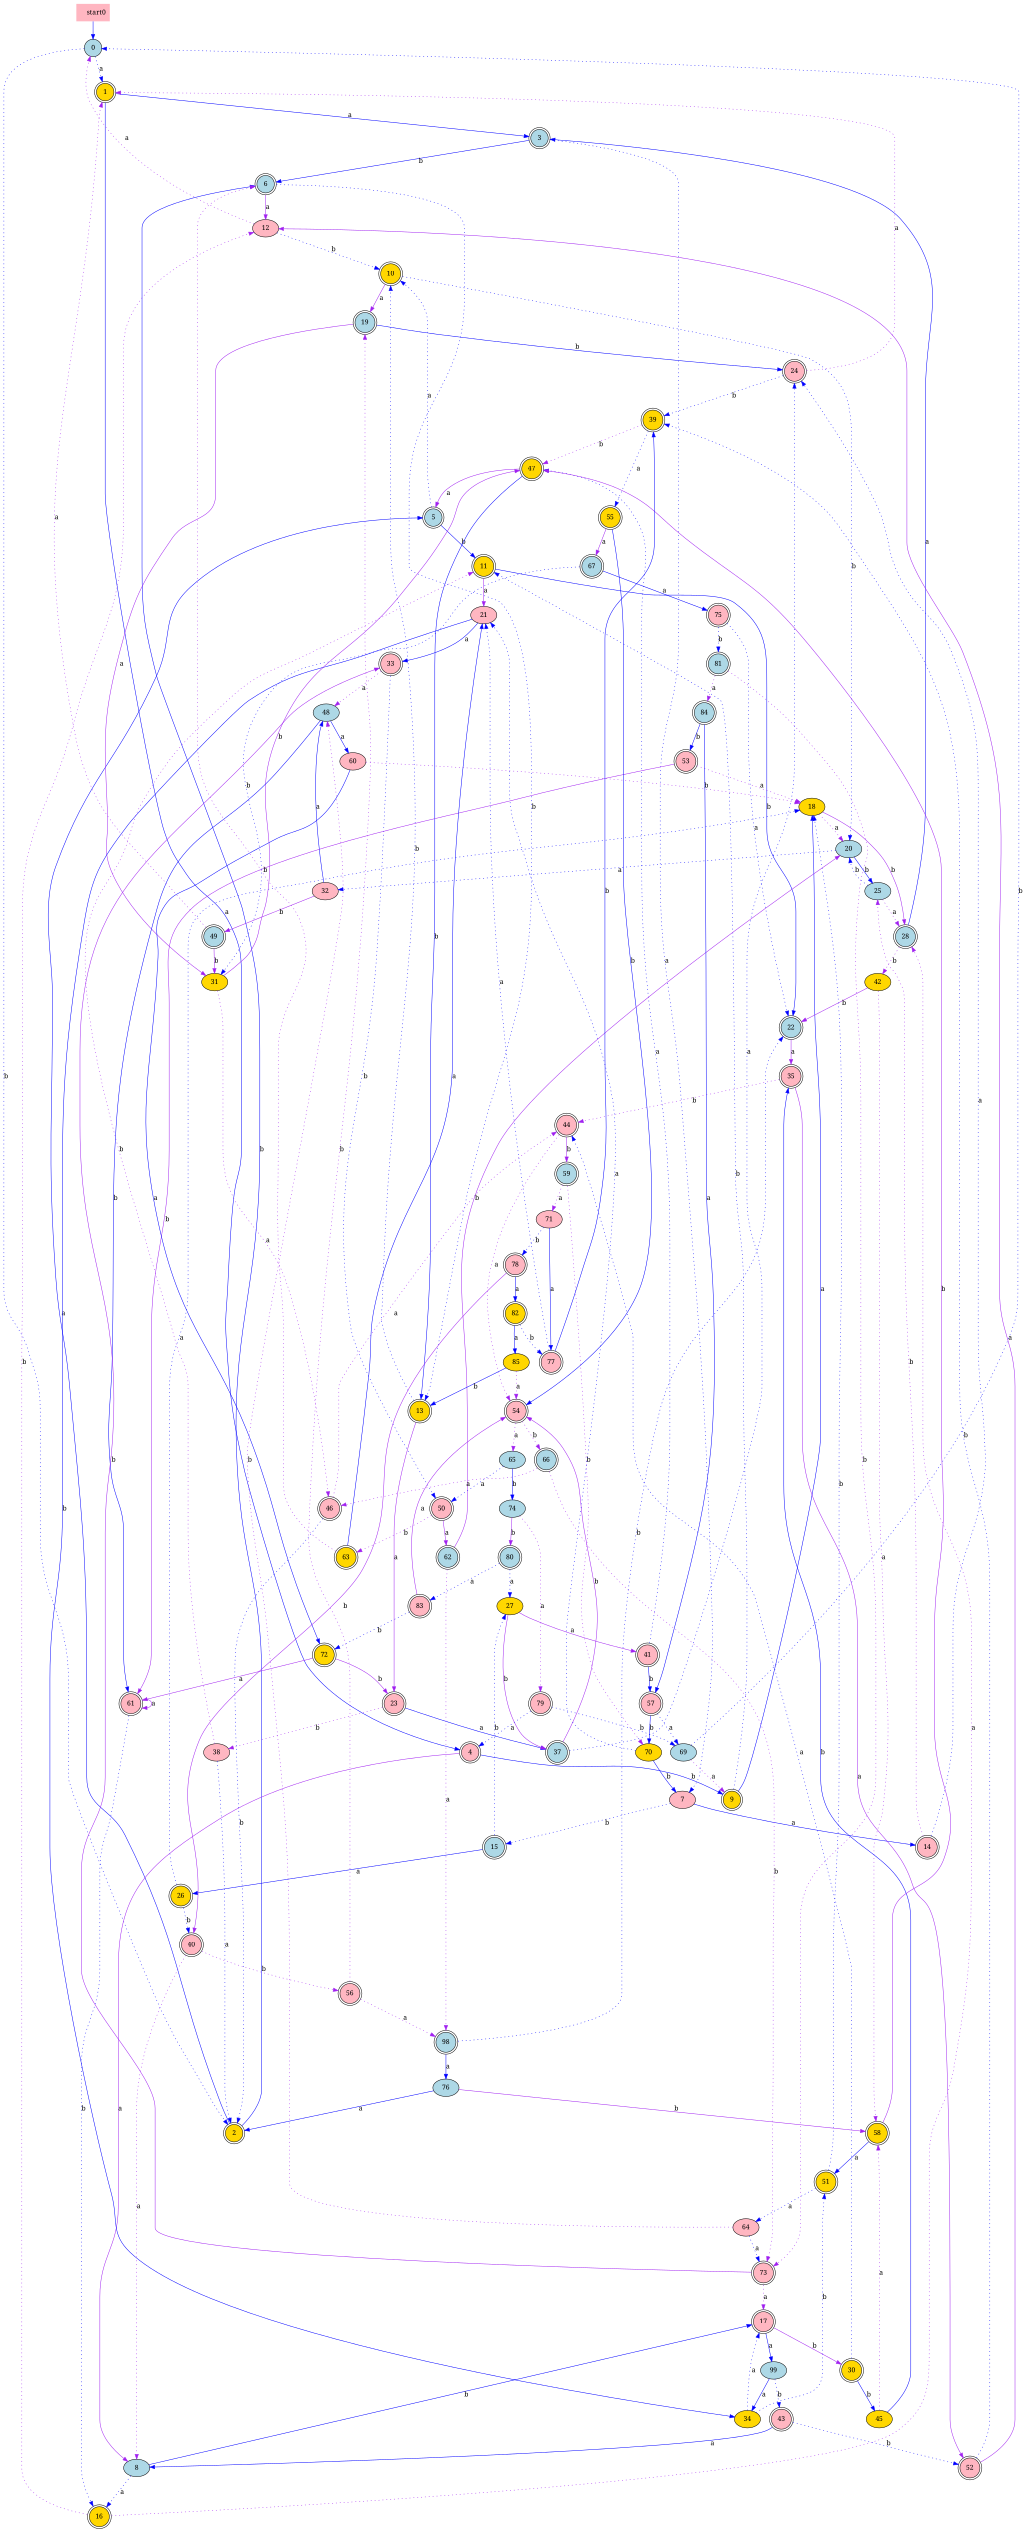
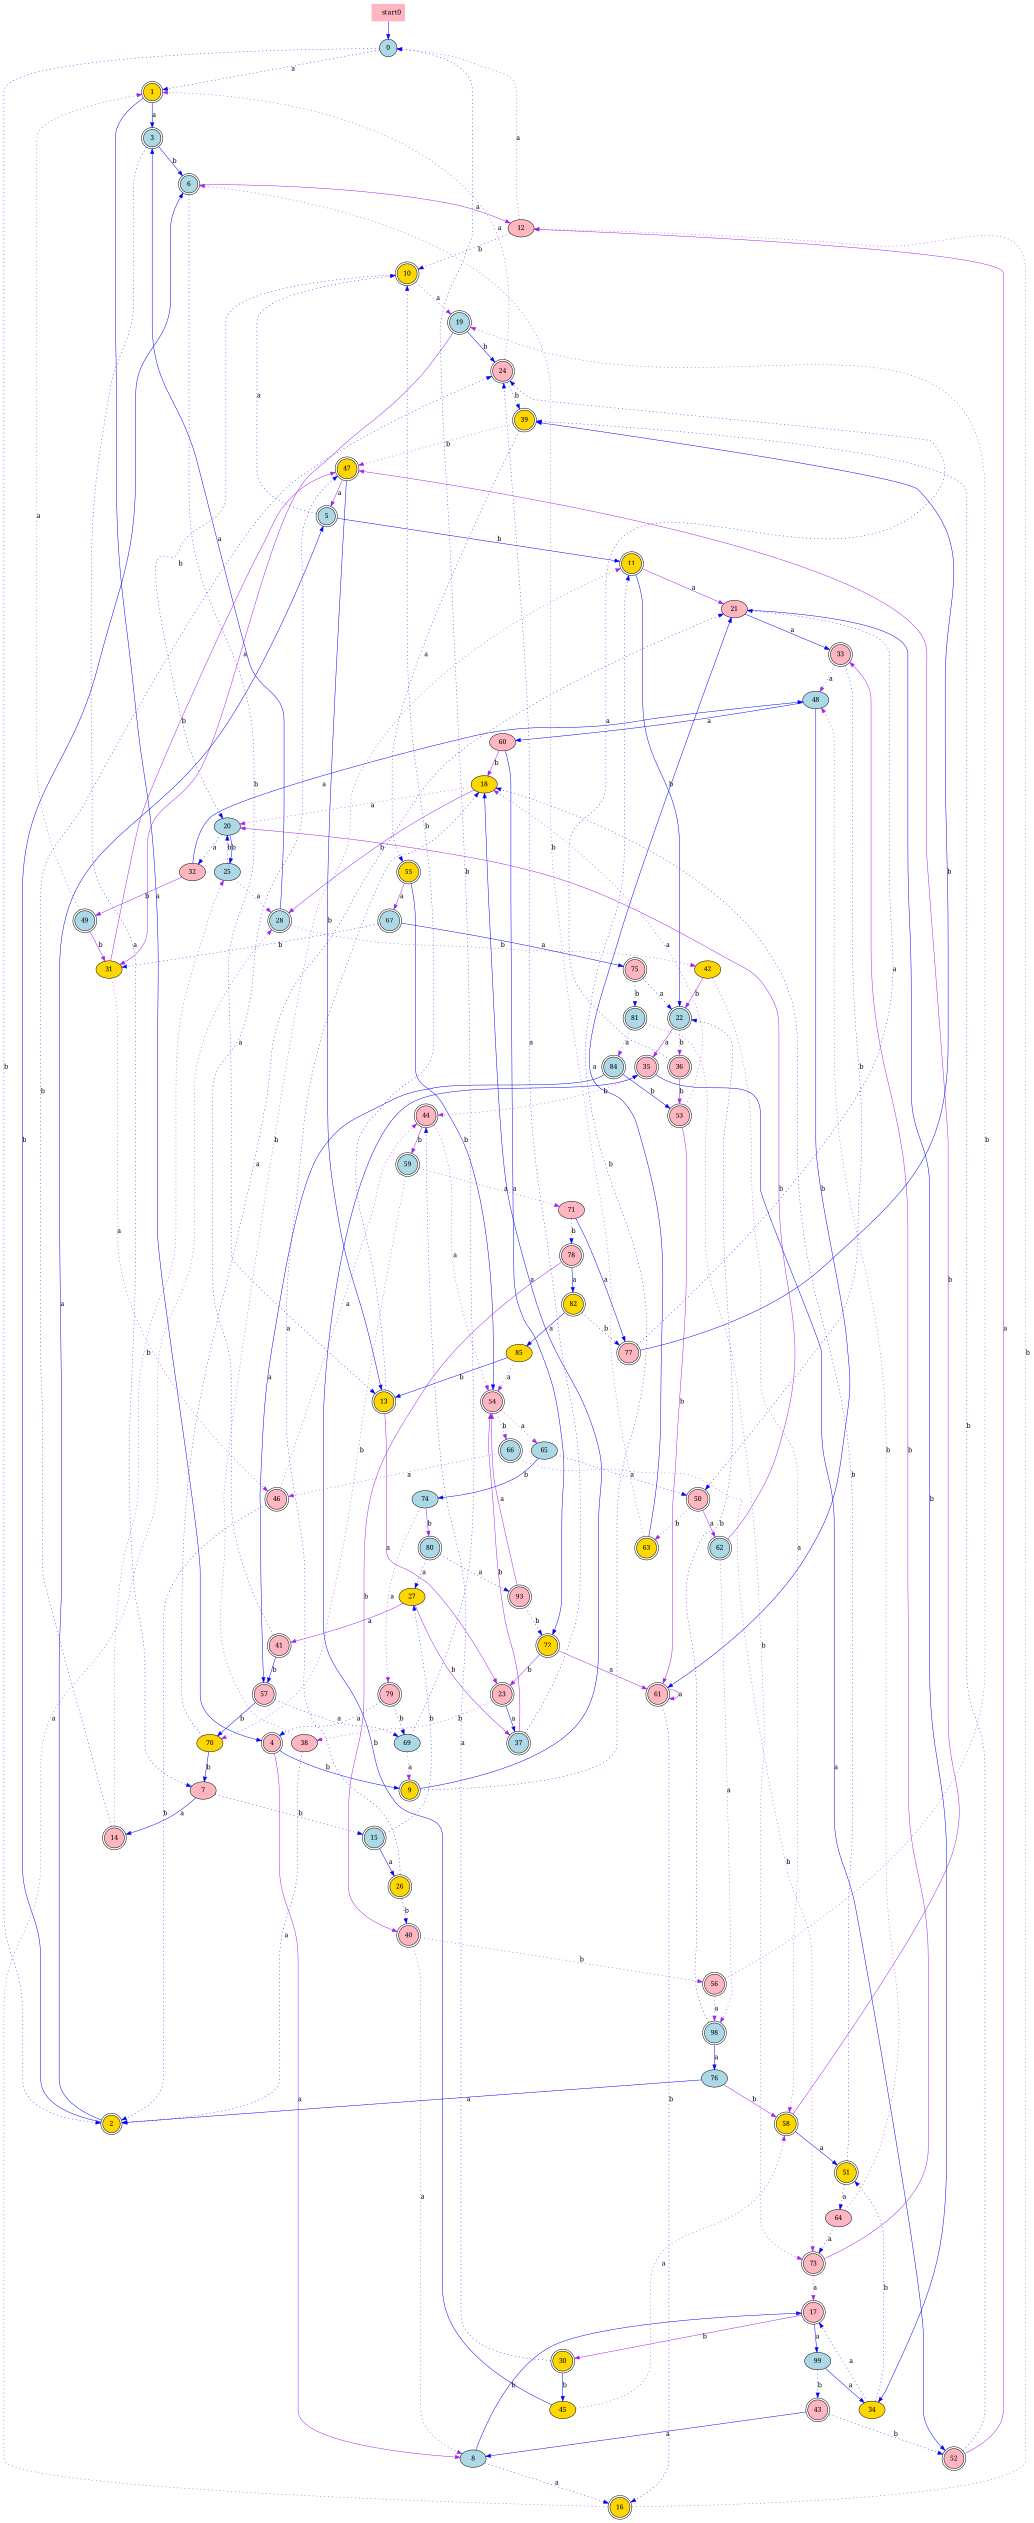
(379, 296) -> (432, 297)
(581, 776) -> (494, 761)
none -> (680, 1067)
(980, 1101) -> (43, 1091)
(420, 1606) -> (520, 1597)
(858, 1778) -> (834, 1720)
